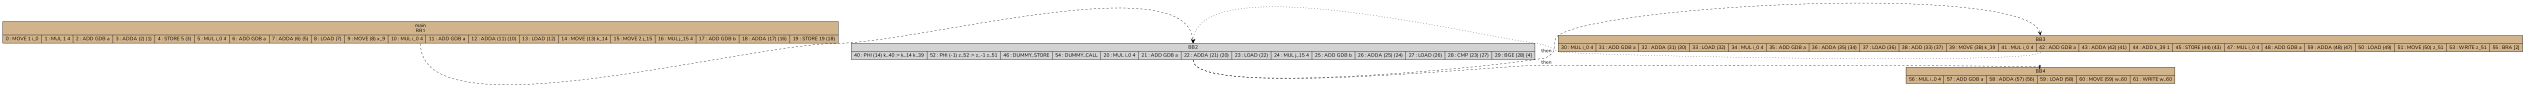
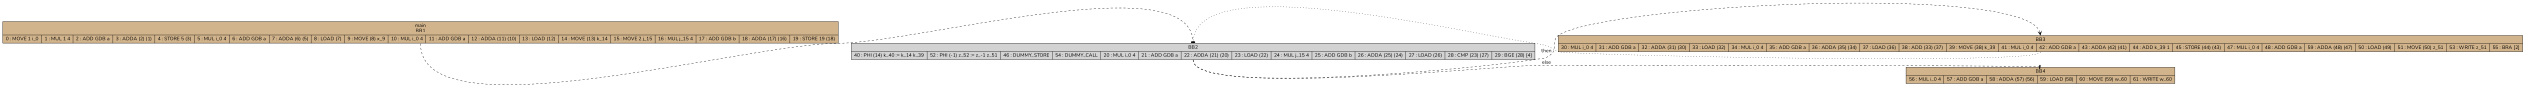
(804, 46) -> (804, 46)
(1609, 54) -> (1608, 54)
(1547, 63) -> (1547, 63)
